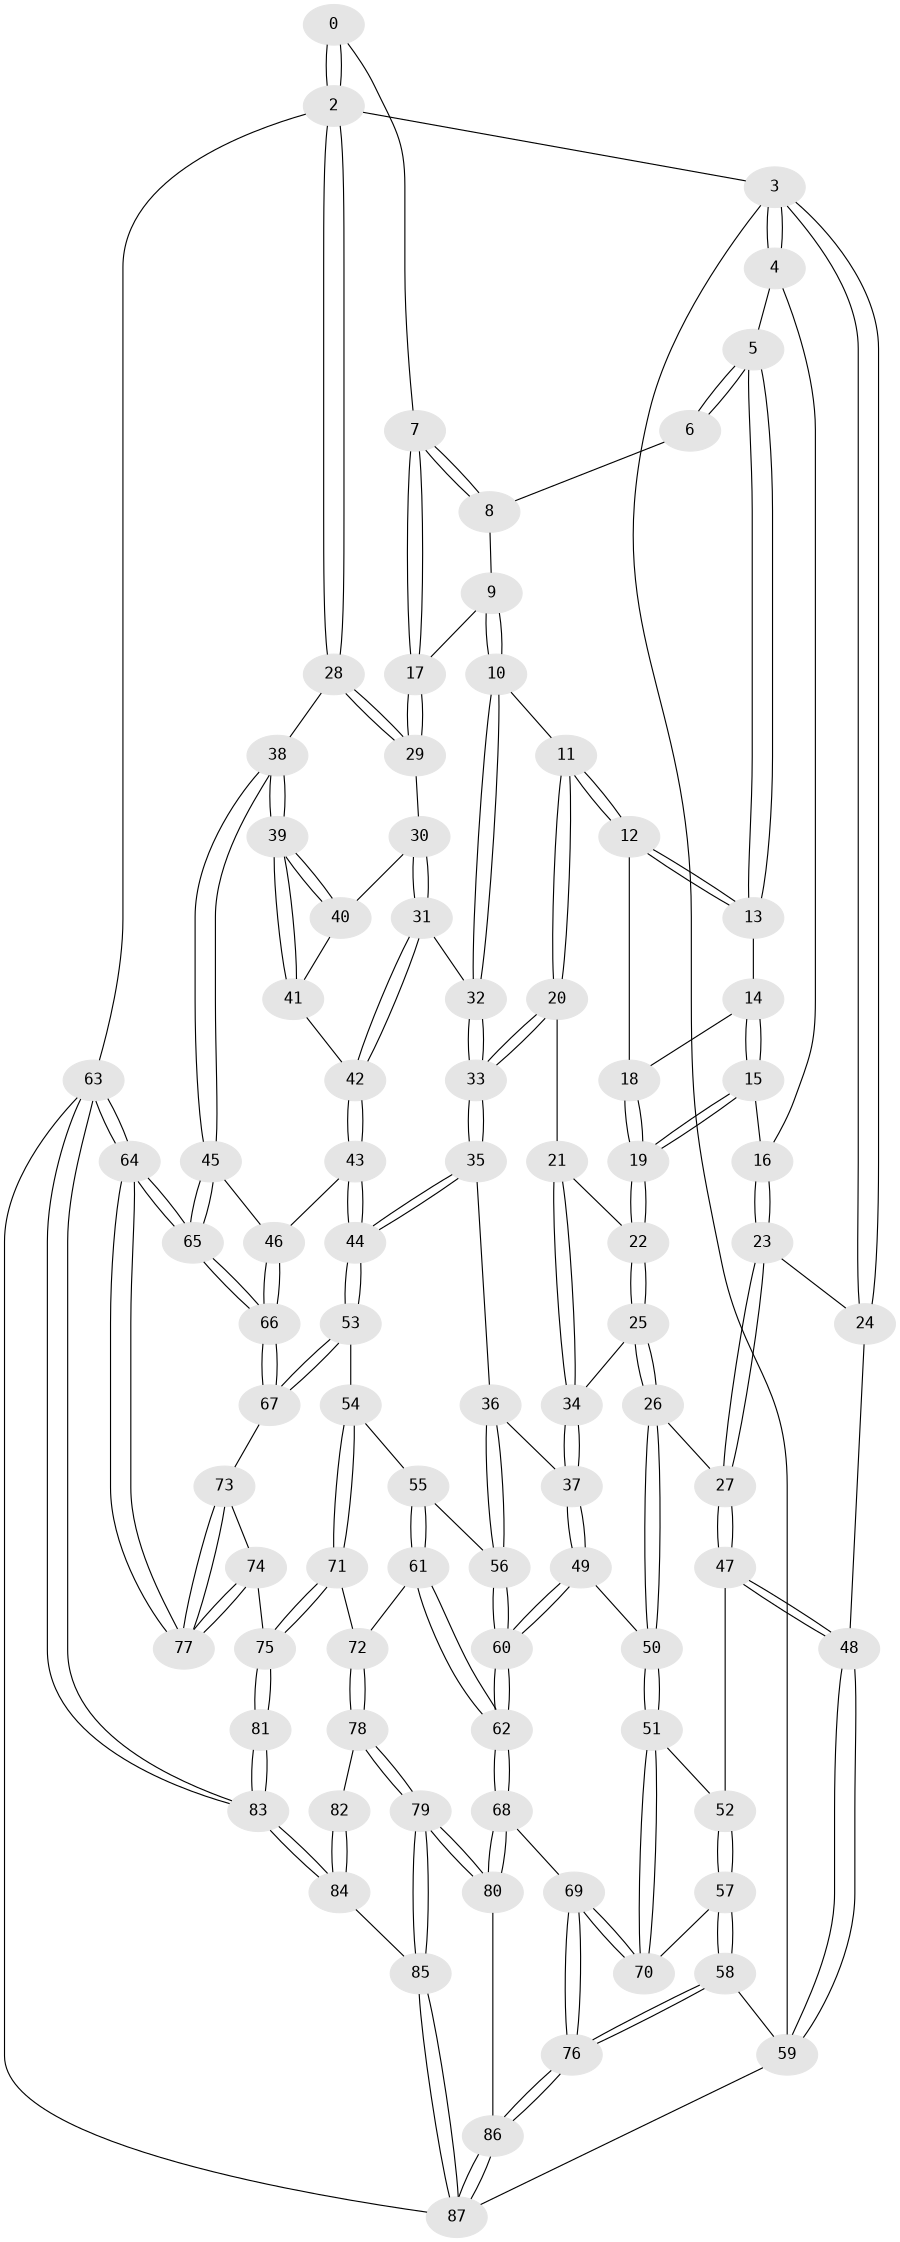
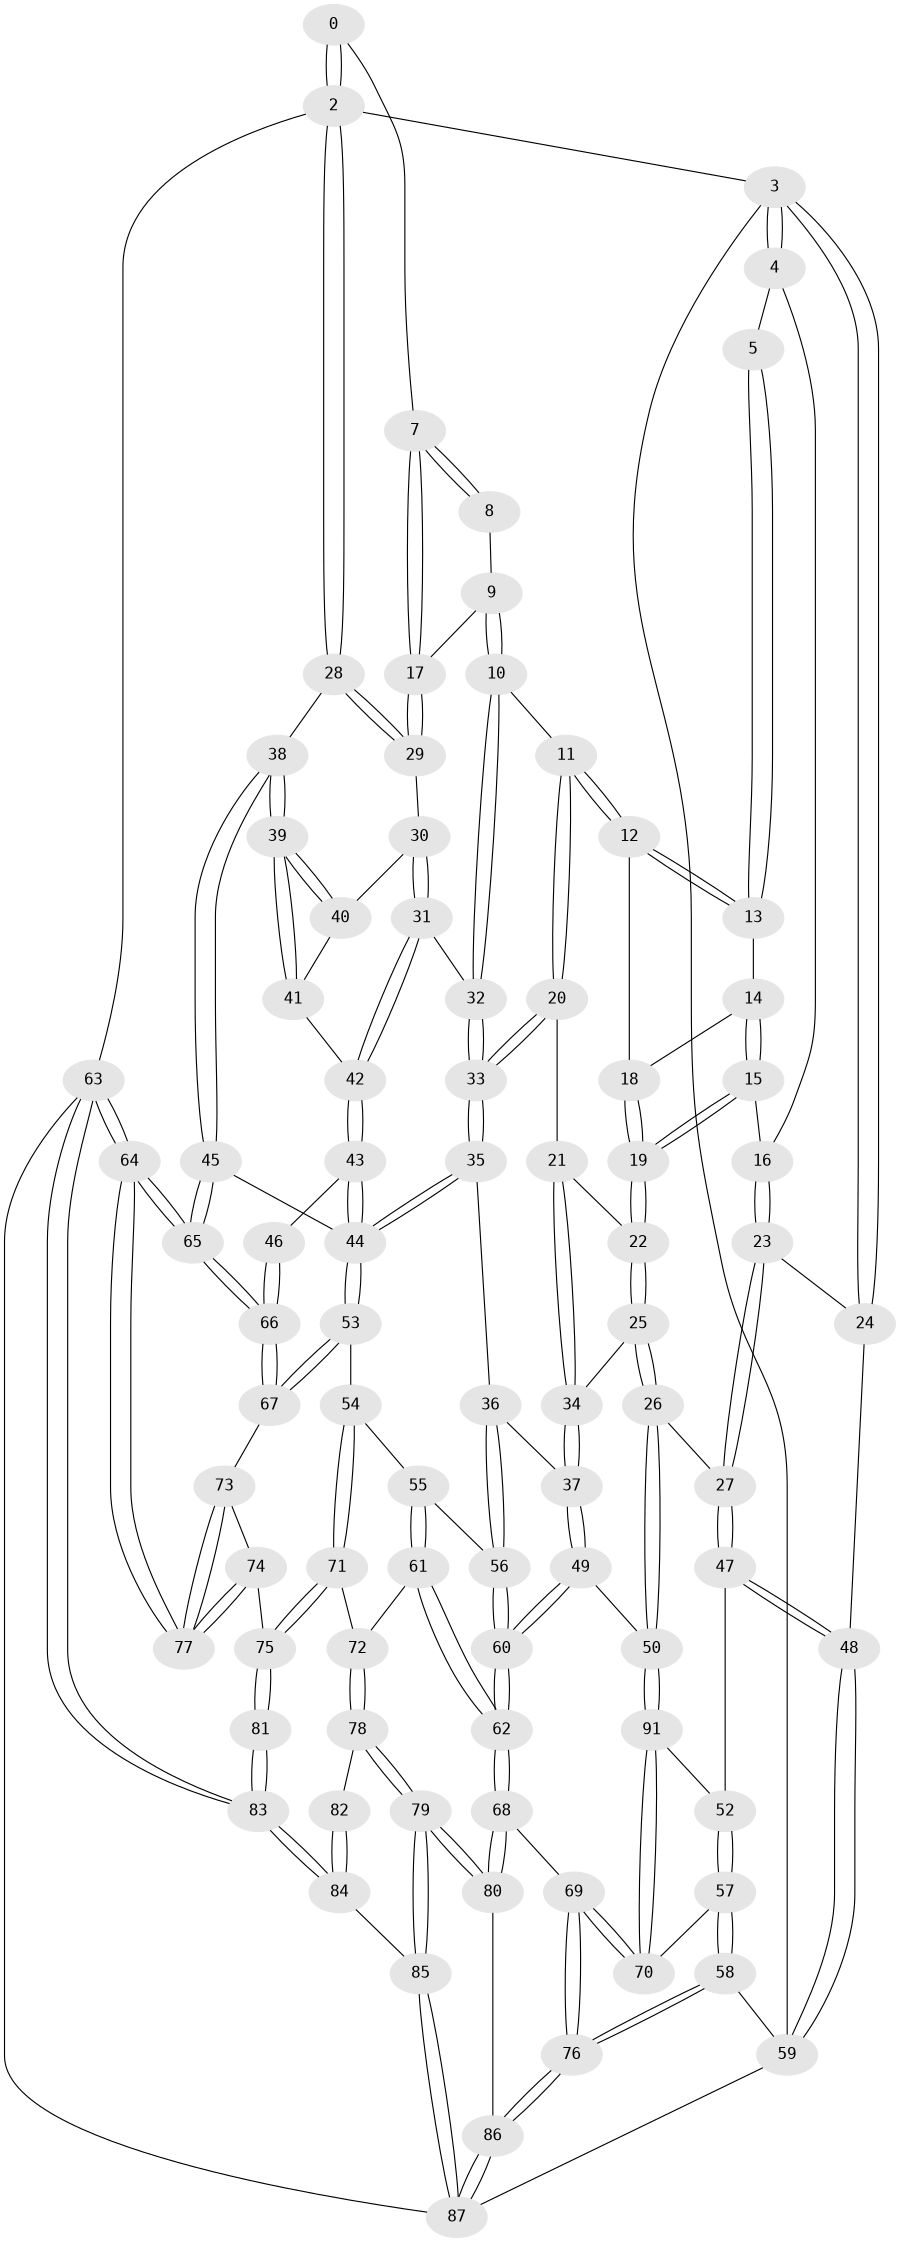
(690, 431) -> none
(242, 1202) -> (283, 1202)
(652, 1730) -> (652, 1730)
